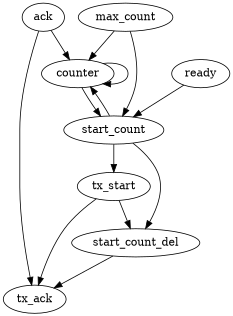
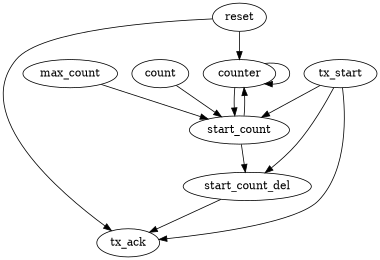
(43, 17) -> (239, 17)
(104, 42) -> none
(201, 74) -> (160, 74)
(114, 154) -> (294, 99)
